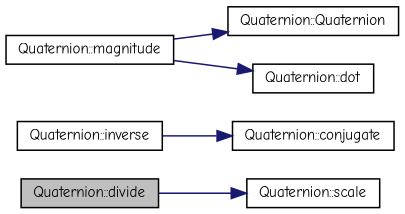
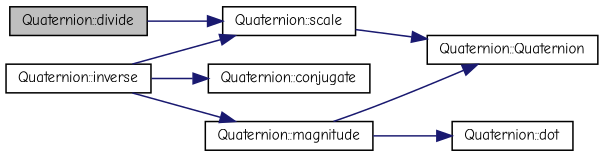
none -> (384, 33)
none -> (176, 52)
none -> (176, 105)
